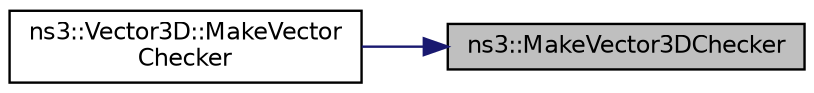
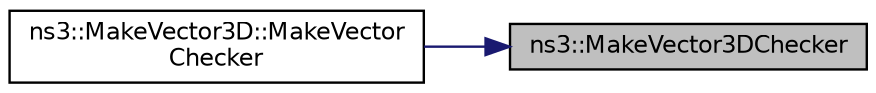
(186, 47) -> (217, 47)
